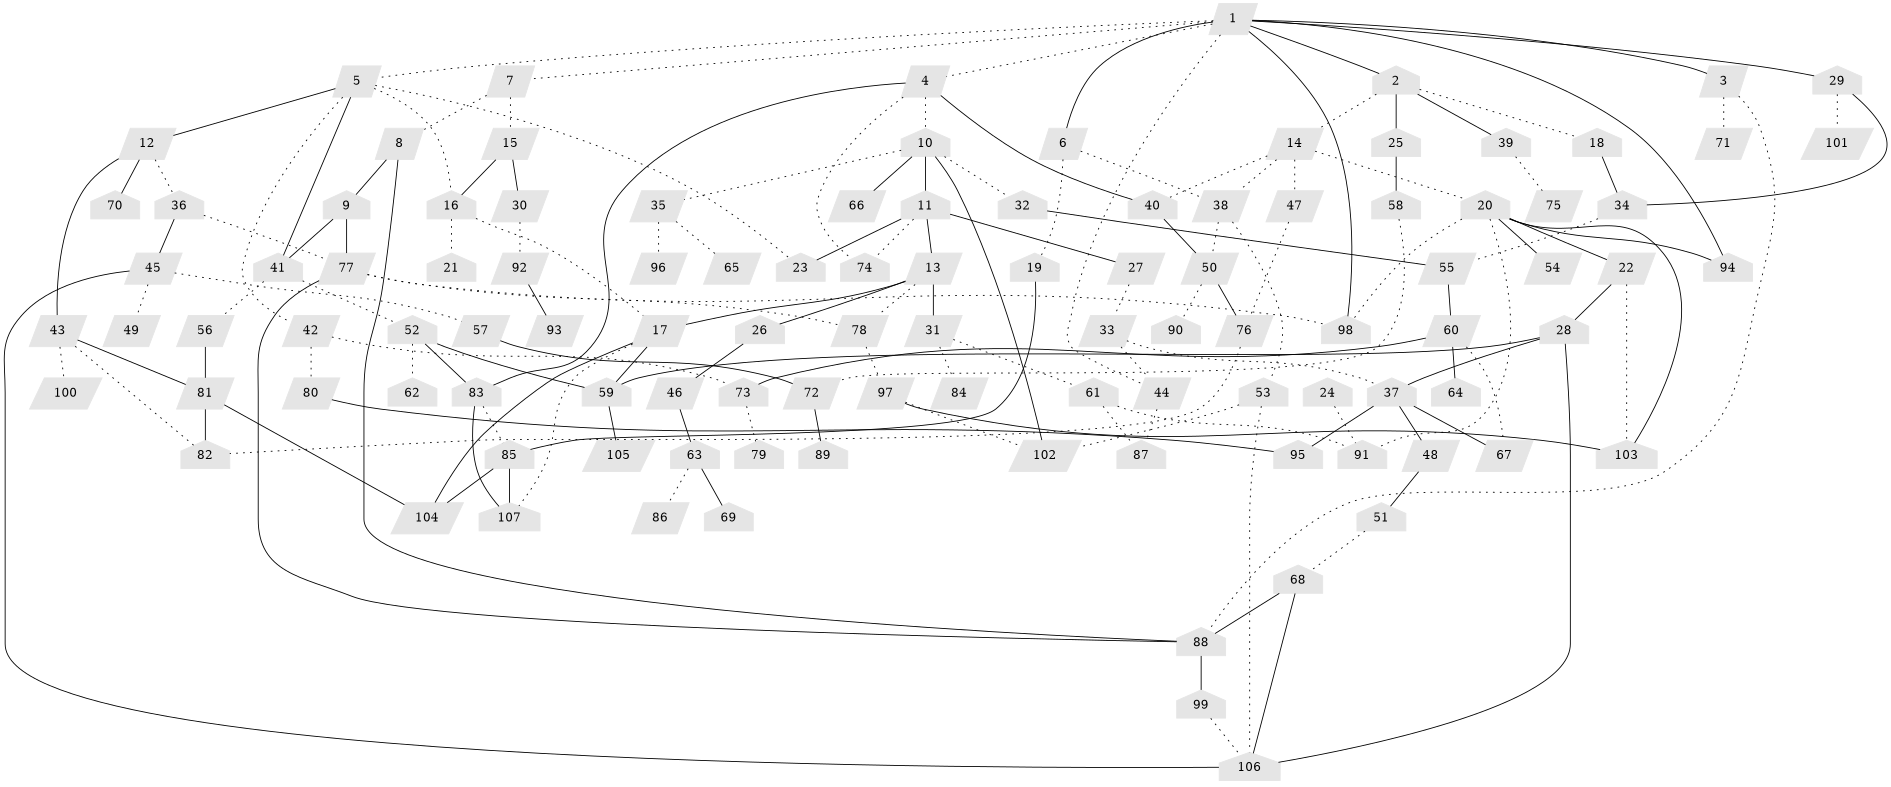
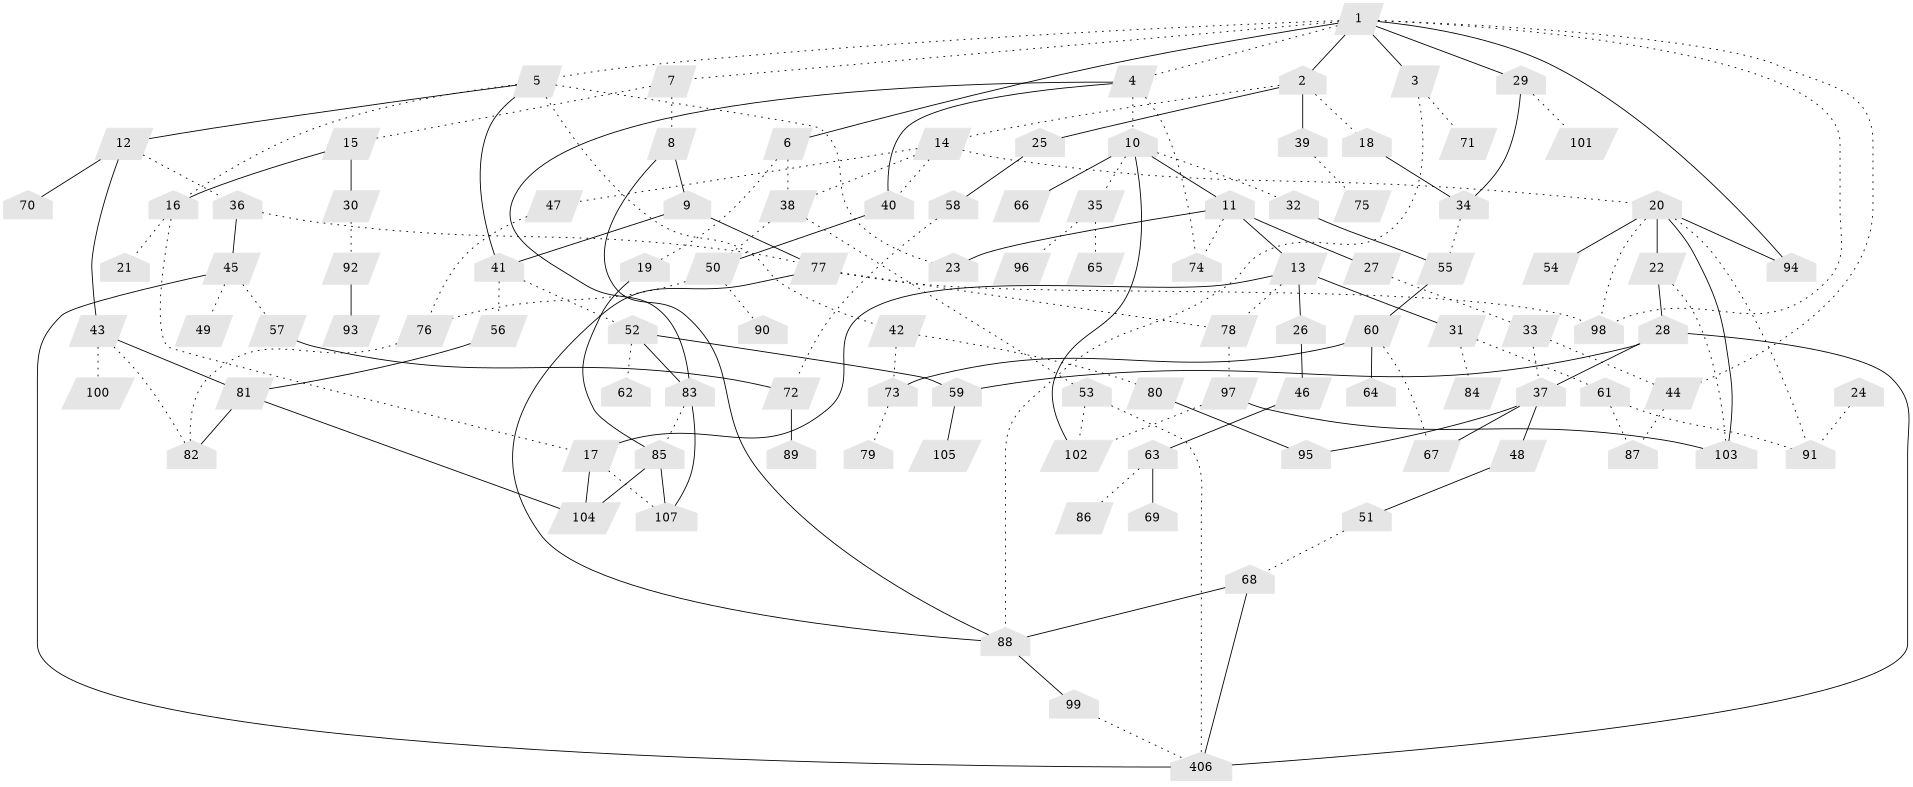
(1339, 150) -> (1799, 95)
(1227, 300) -> (581, 299)
(629, 367) -> none
(1250, 768) -> (1201, 768)
